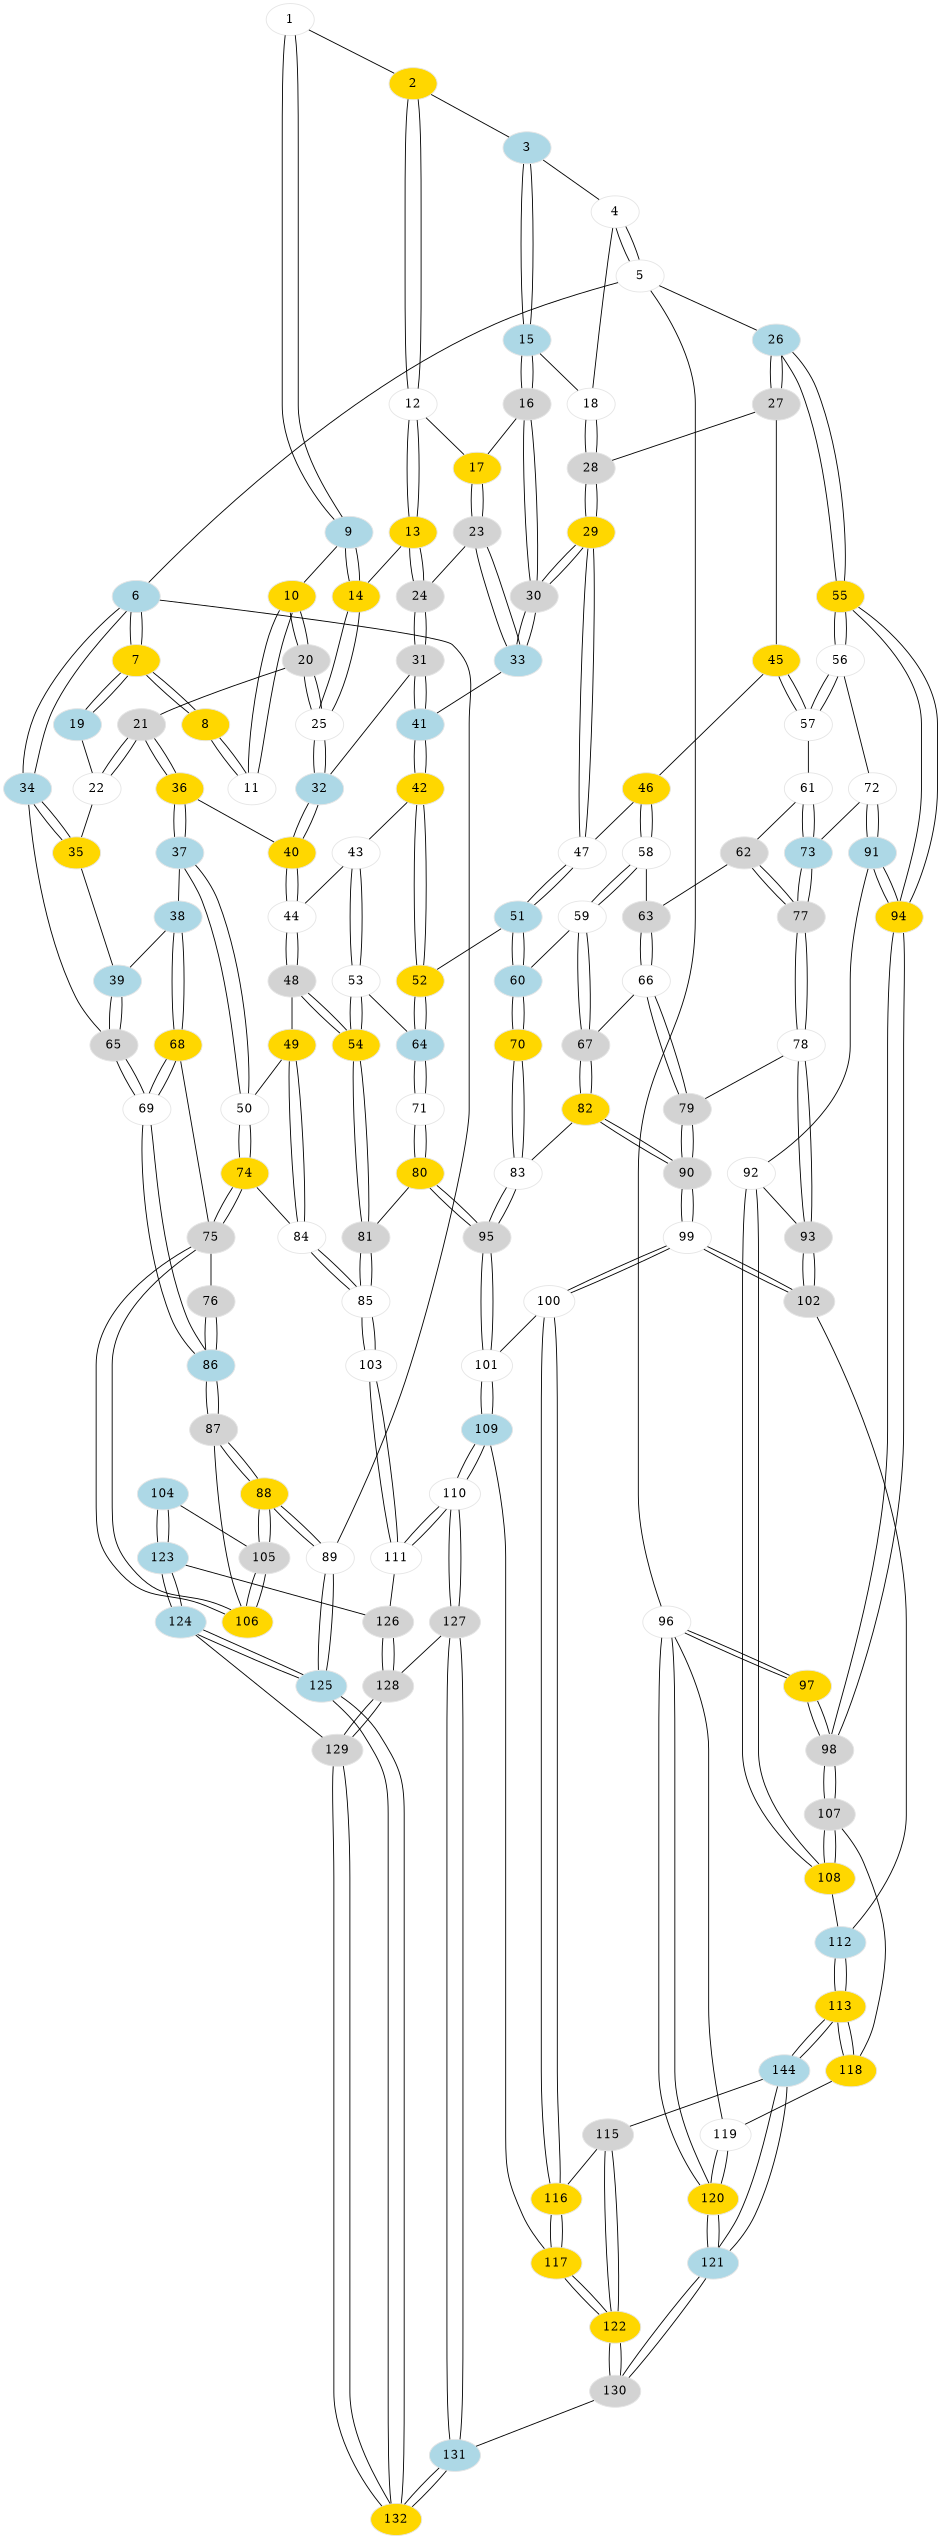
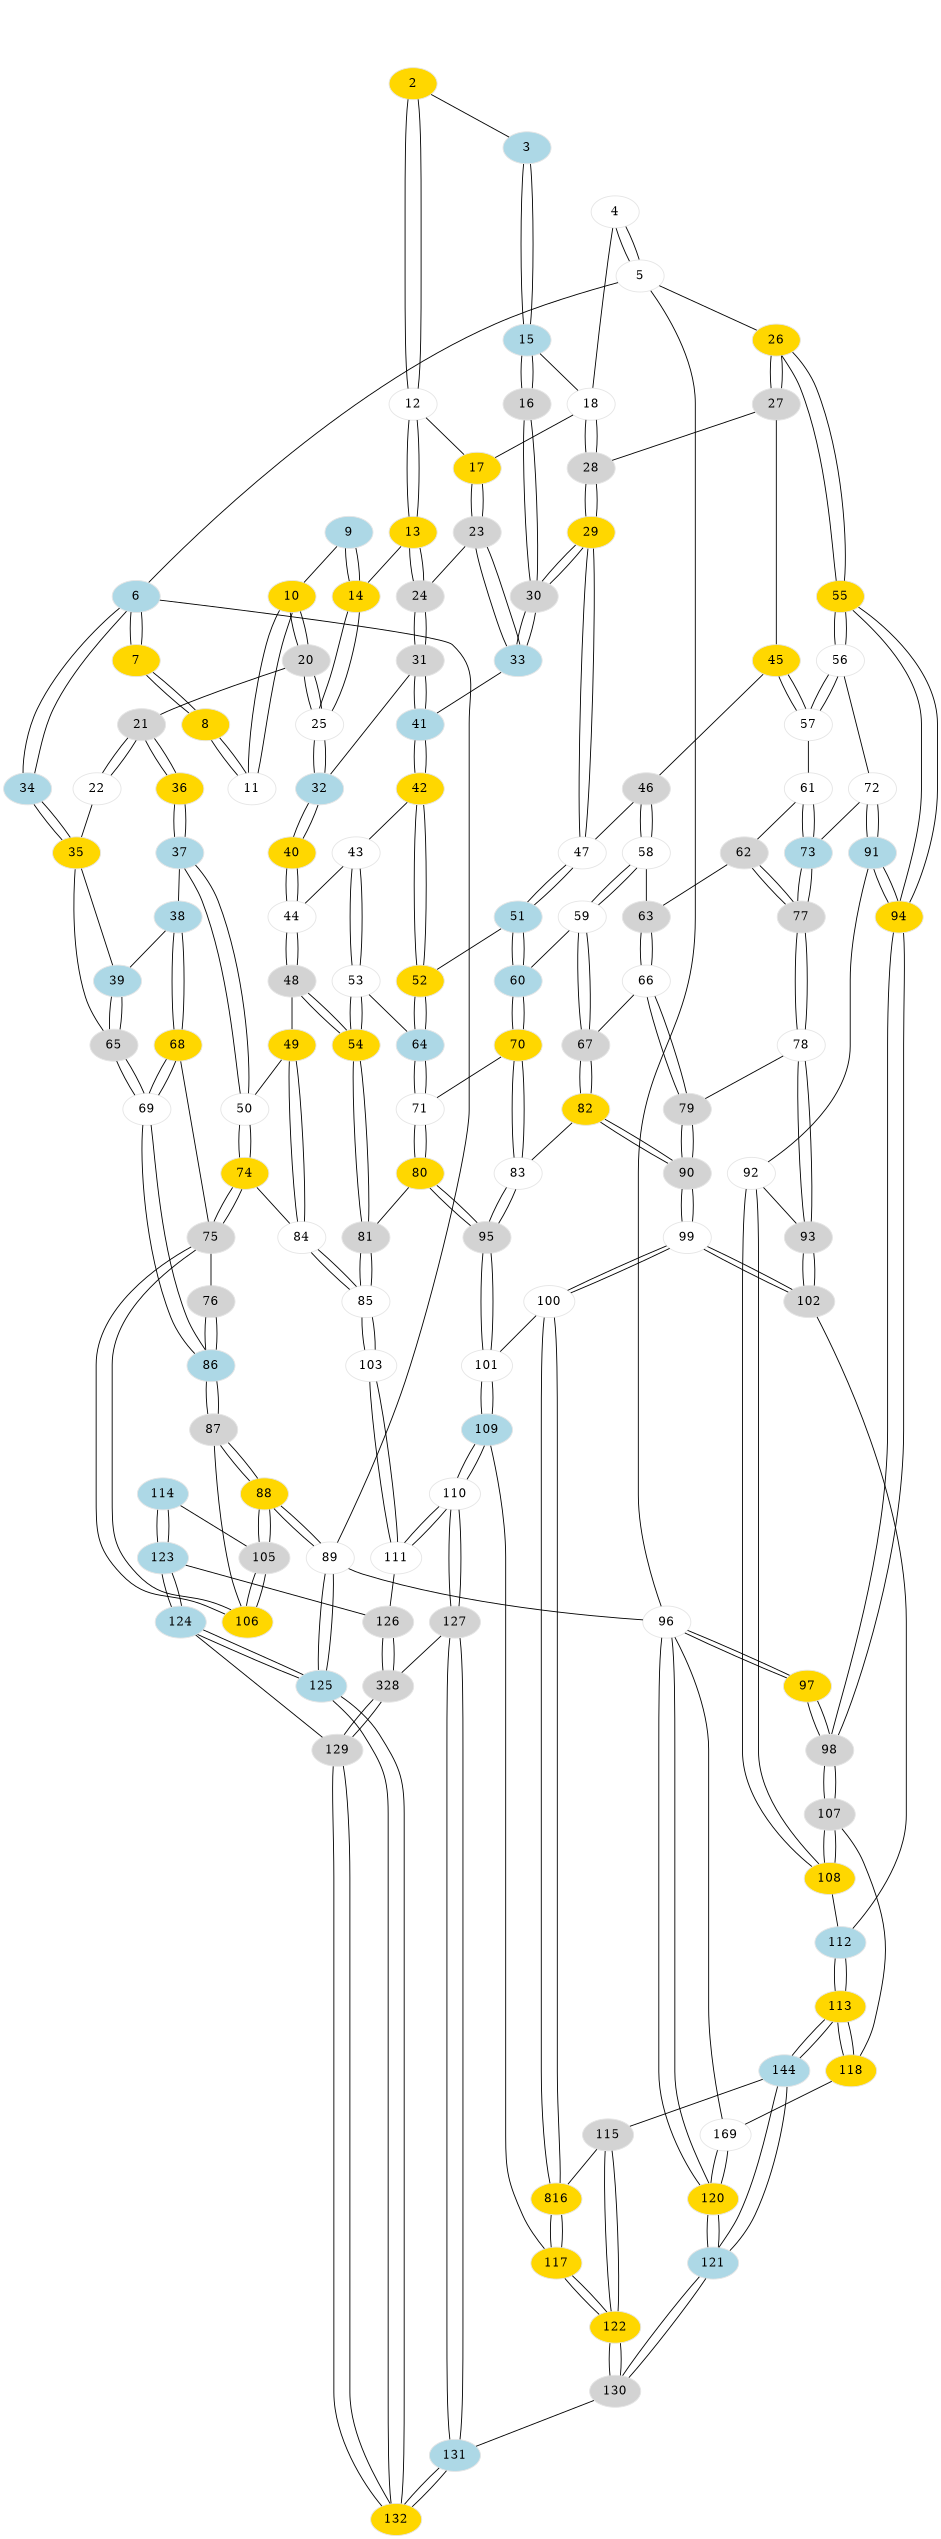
(290, 20) -> none
(571, 180) -> none
(776, 340) -> (776, 340)
(502, 436) -> (538, 434)
(77, 725) -> none
(646, 789) -> (646, 789)
(236, 821) -> none
(49, 924) -> (77, 953)
none -> (475, 1073)
(163, 1494) -> (163, 1494)
none -> (494, 1603)
(388, 1686) -> (388, 1686)
(726, 2135) -> (726, 2135)
(556, 2199) -> (556, 2199)
